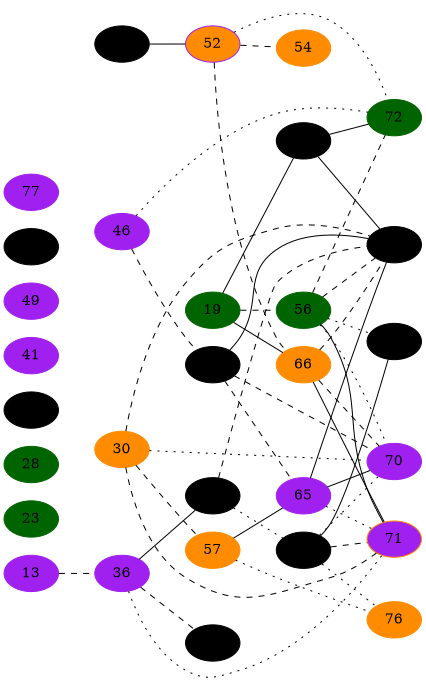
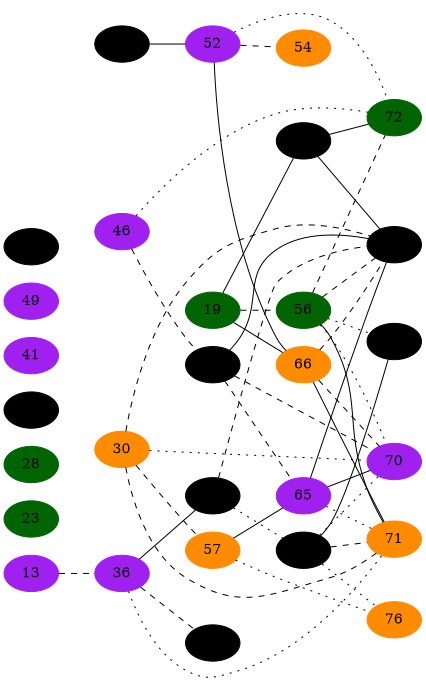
(213, 44) -> (213, 44)
(31, 192) -> none
(233, 211) -> (233, 211)
(394, 539) -> (394, 539)
